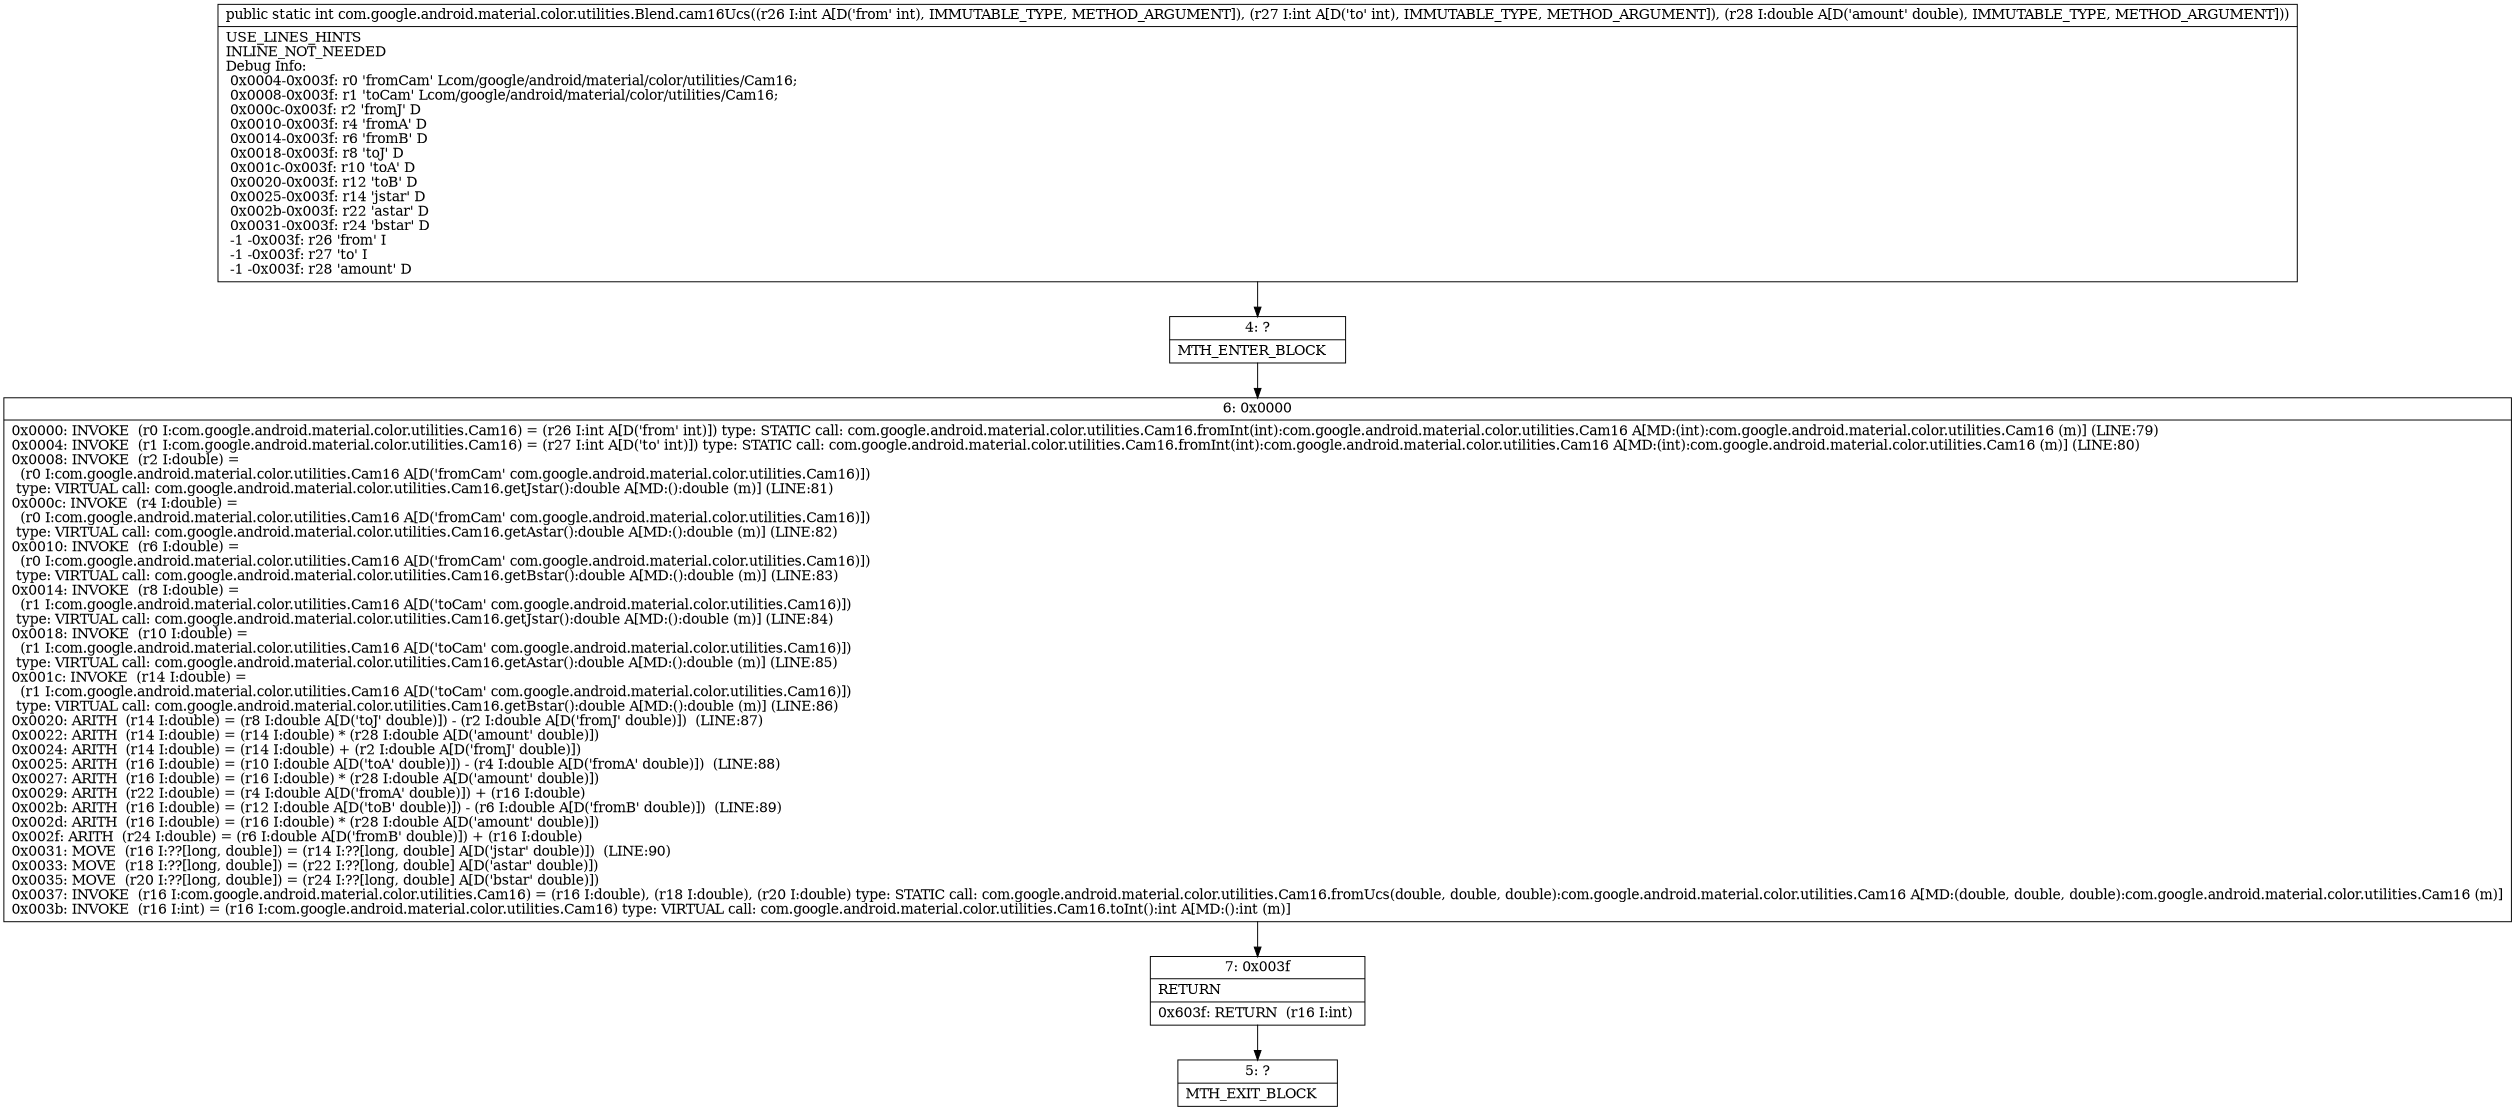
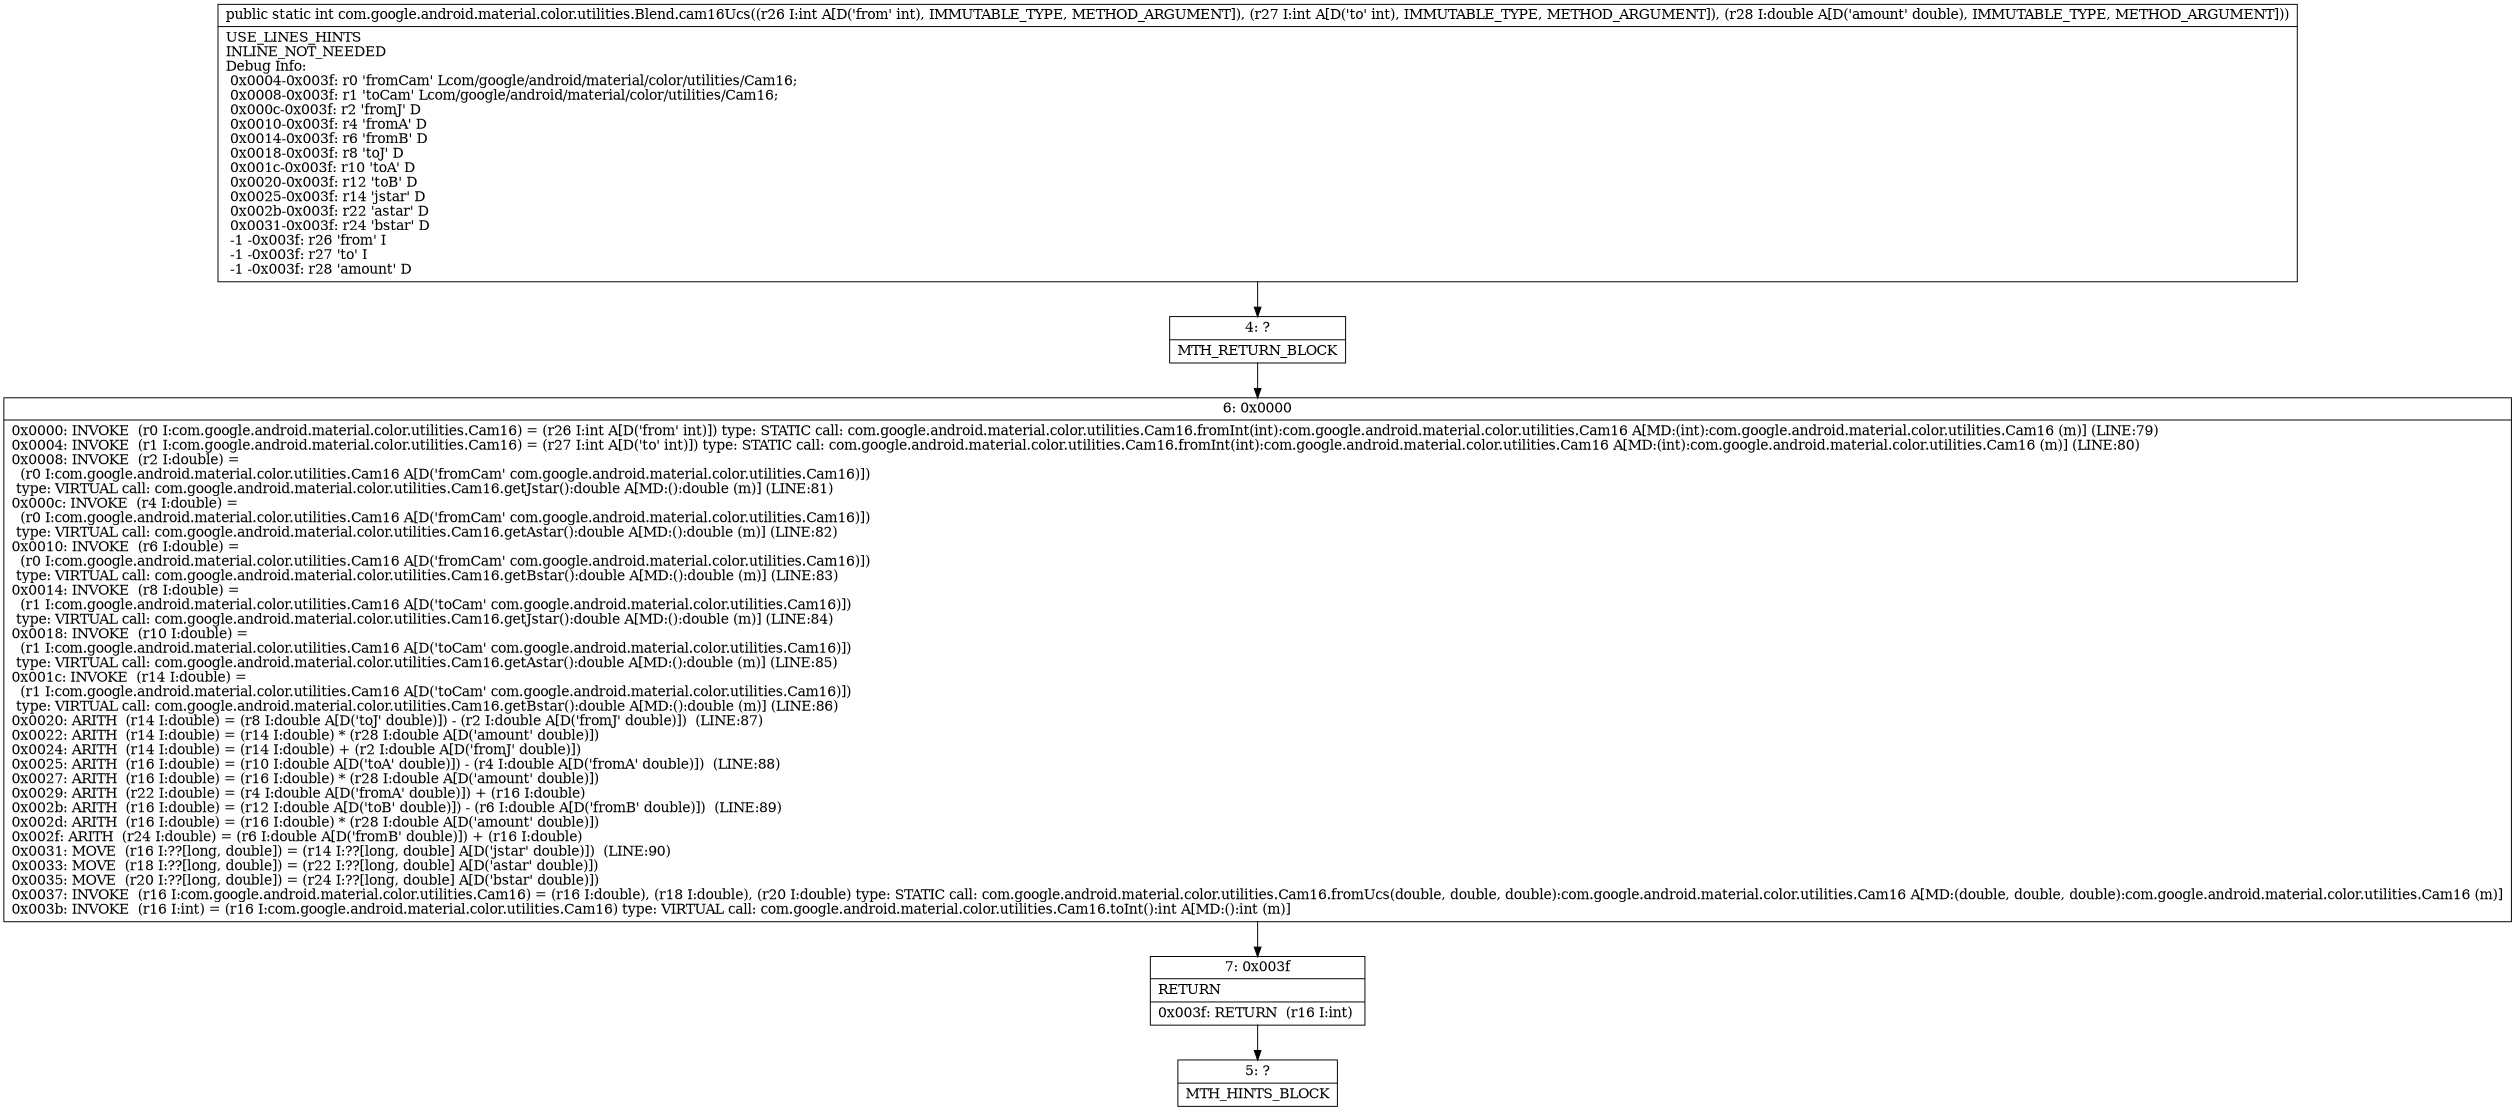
(1252, 351) -> (1258, 351)
(1258, 1013) -> (1258, 1013)
(1251, 1094) -> (1258, 1094)
